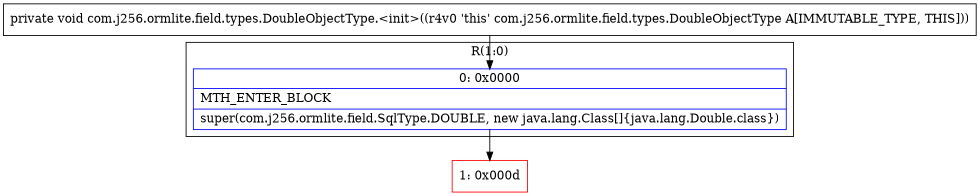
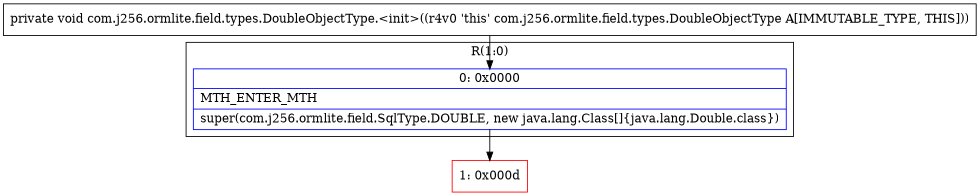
(266, 98) -> (259, 98)
